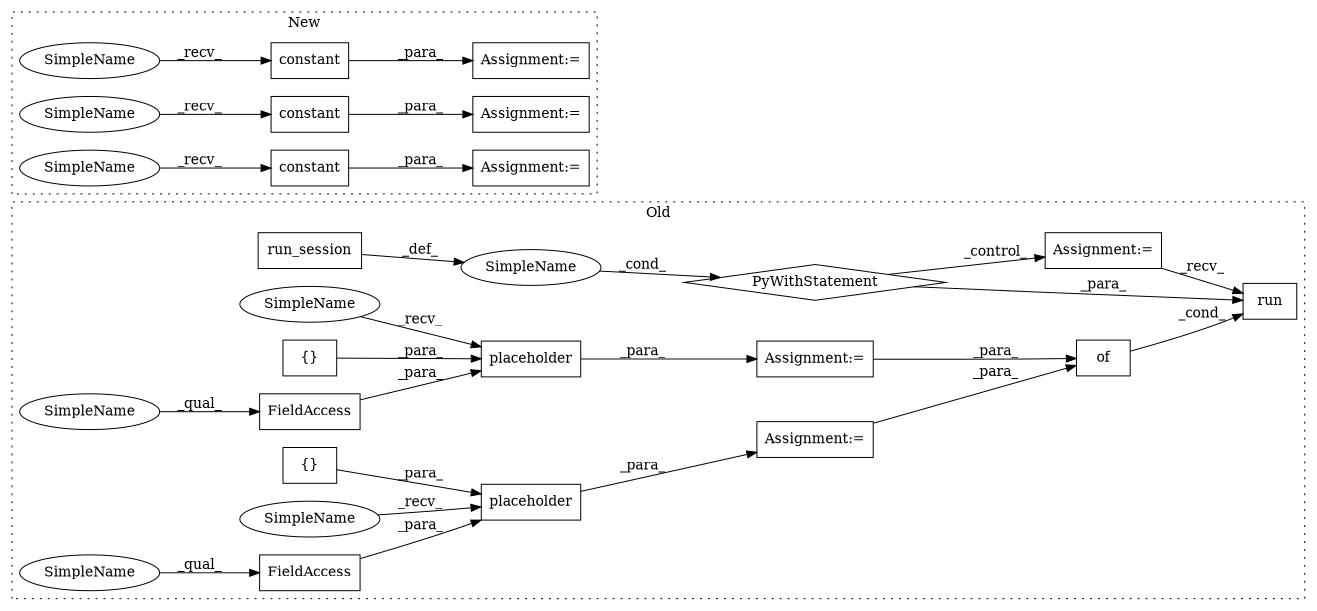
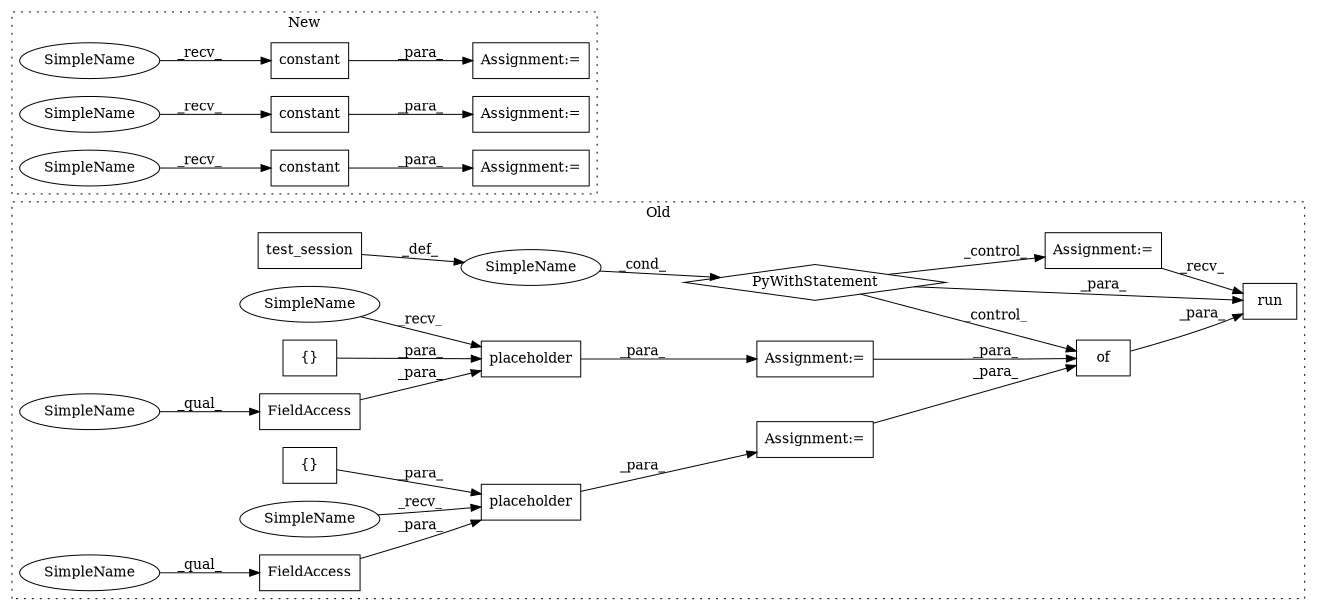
(310, 251) -> (310, 251)
(1202, 314) -> (1202, 314)
none -> (963, 321)
